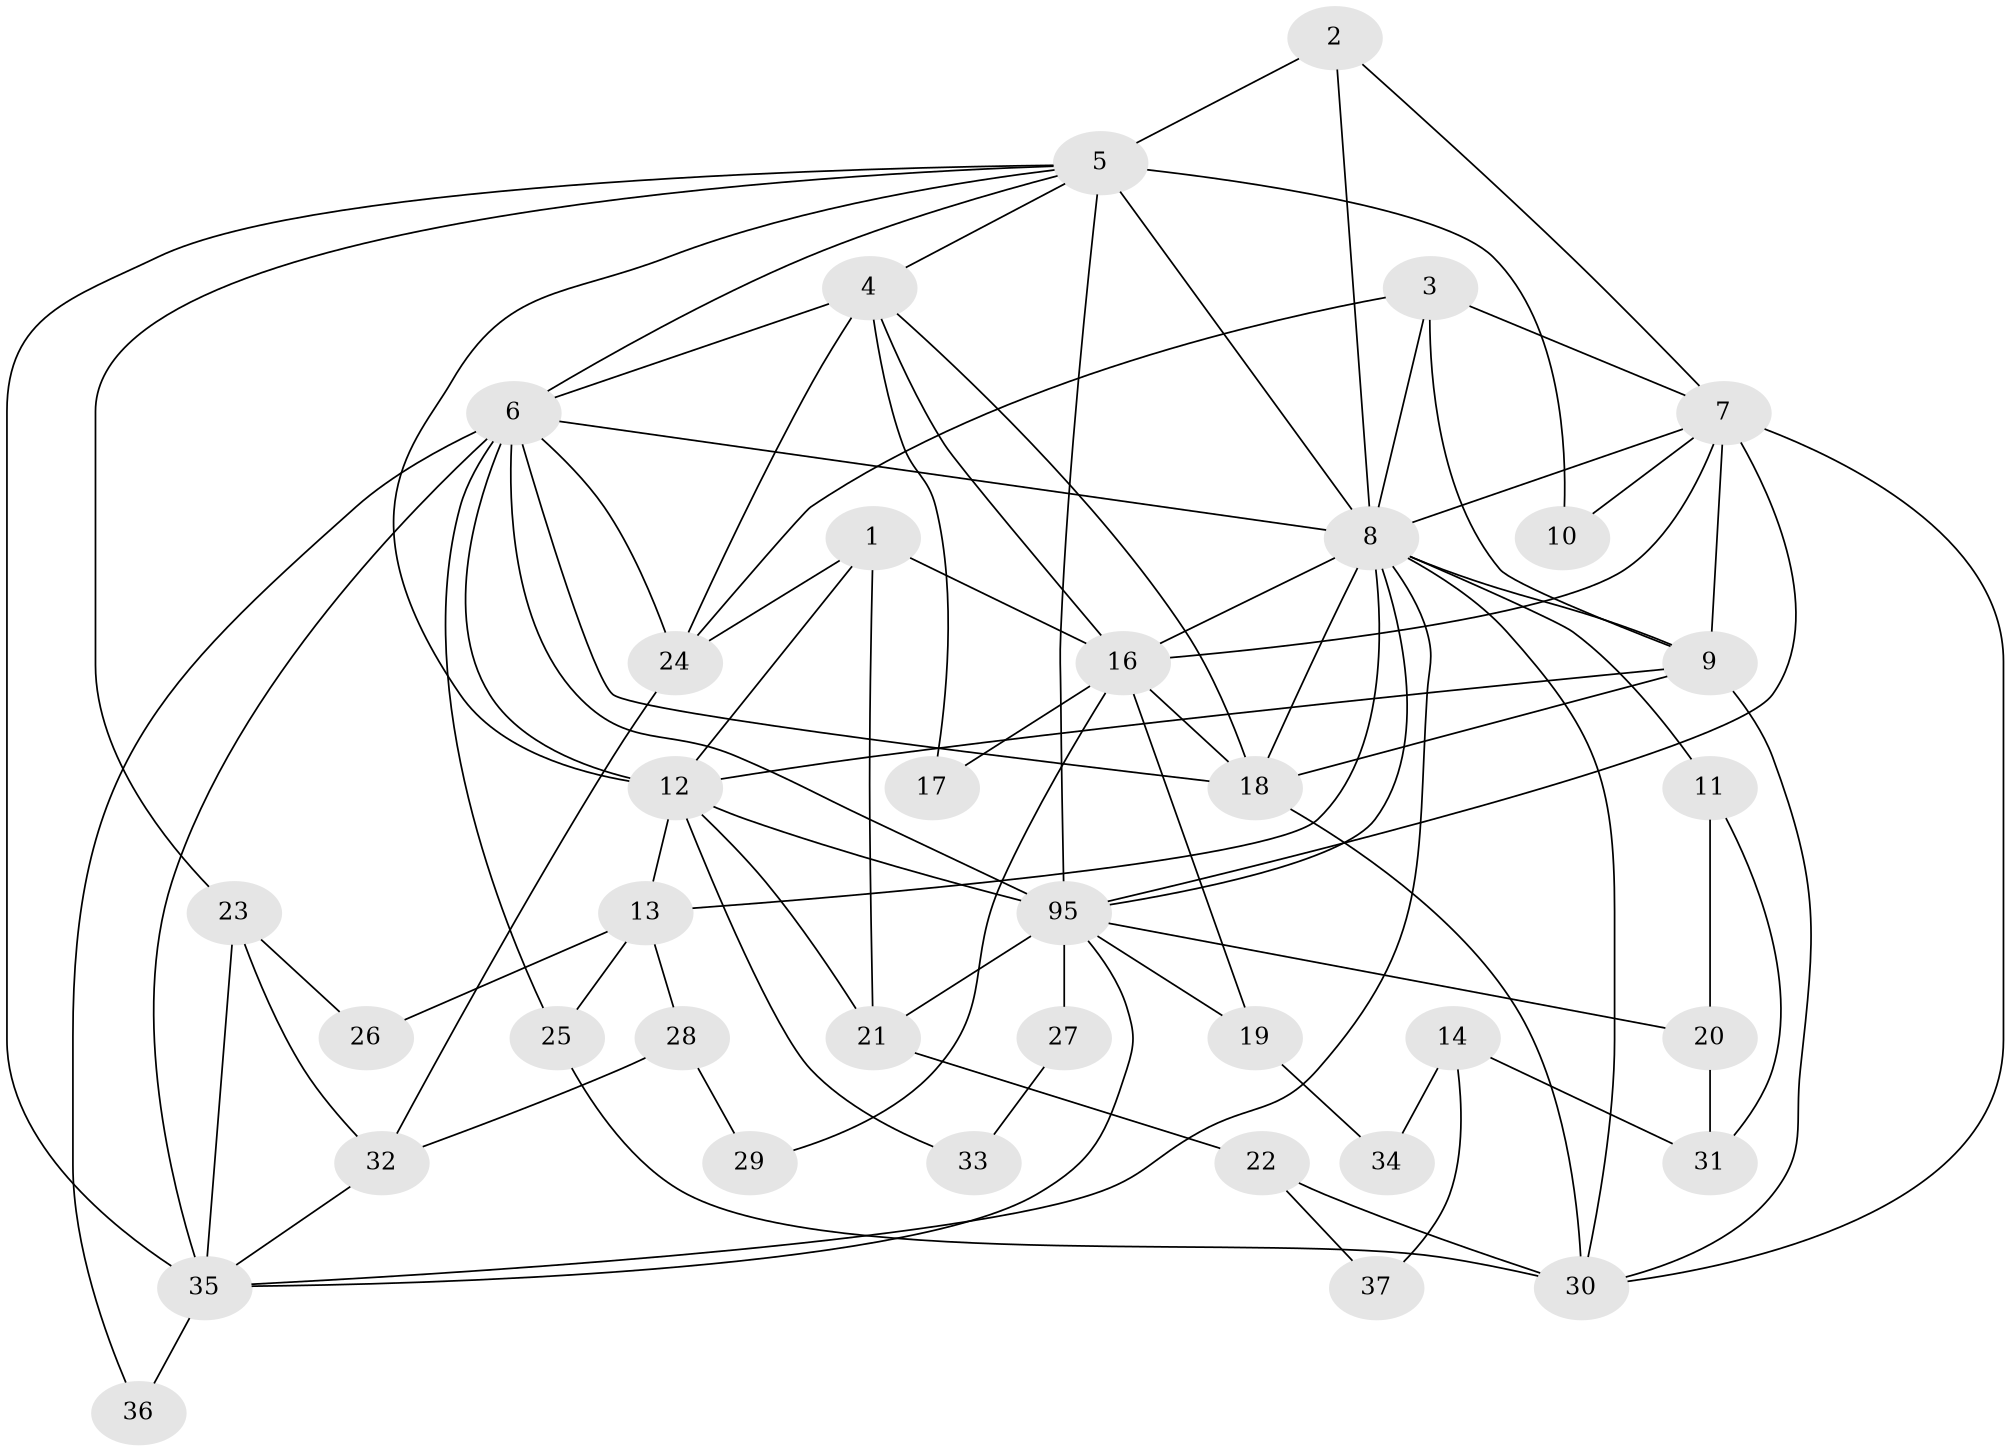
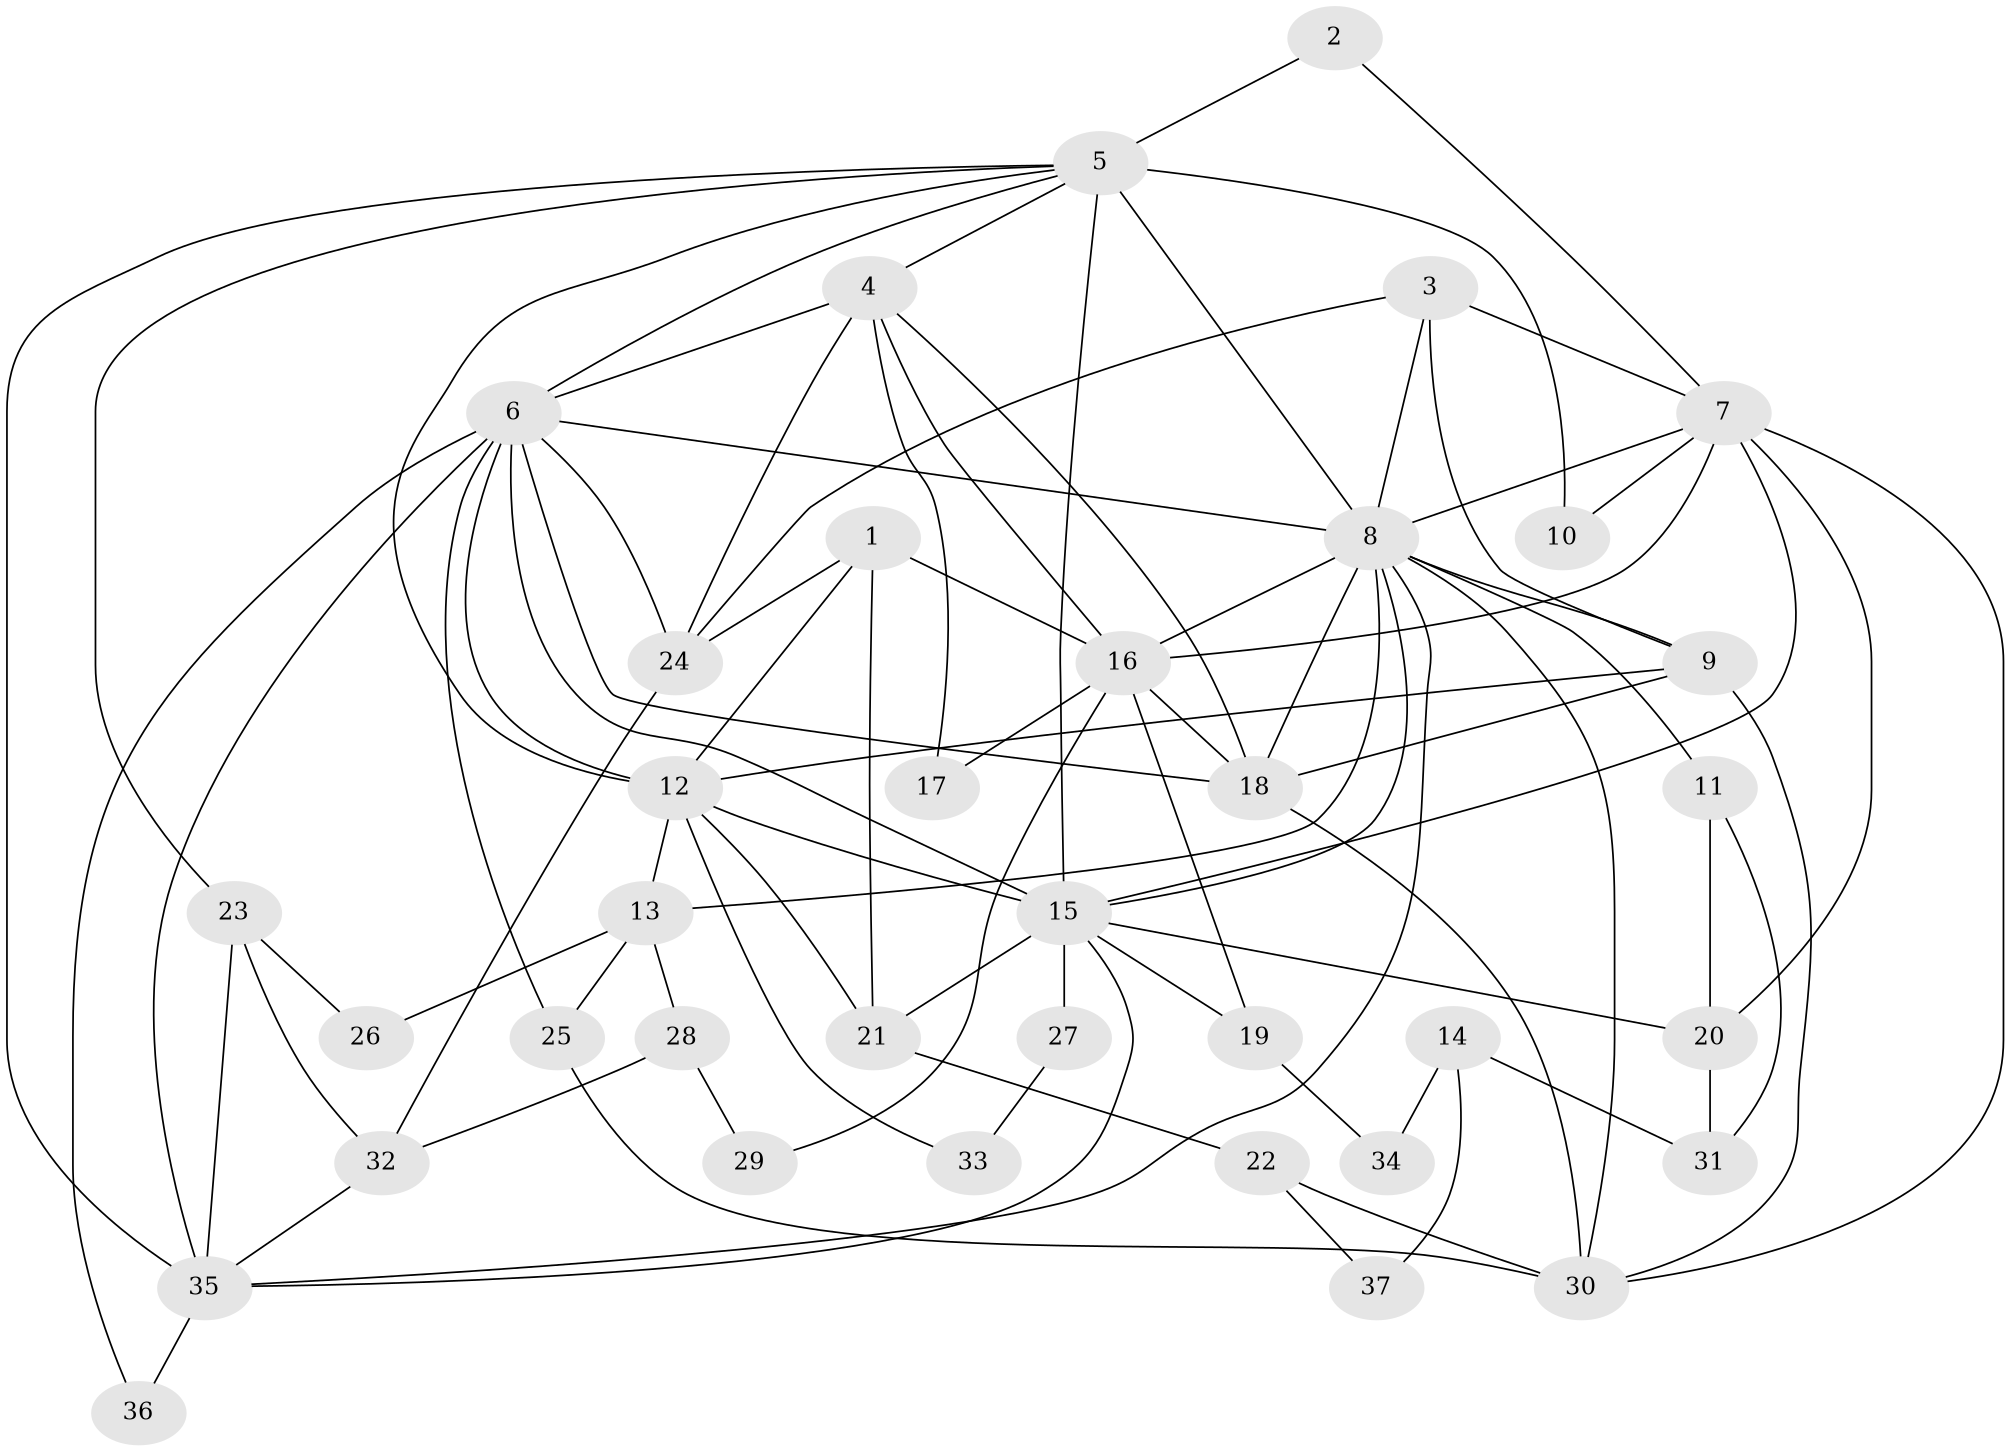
(1353, 288) -> none
(1717, 538) -> (1872, 730)
(1064, 913) -> (1064, 913)
